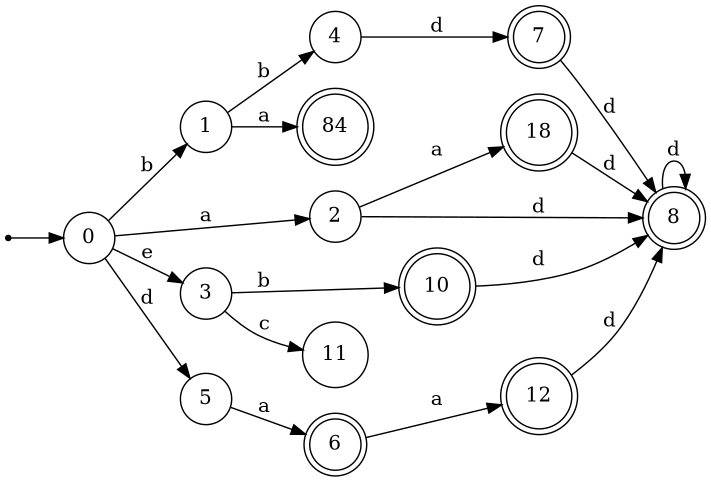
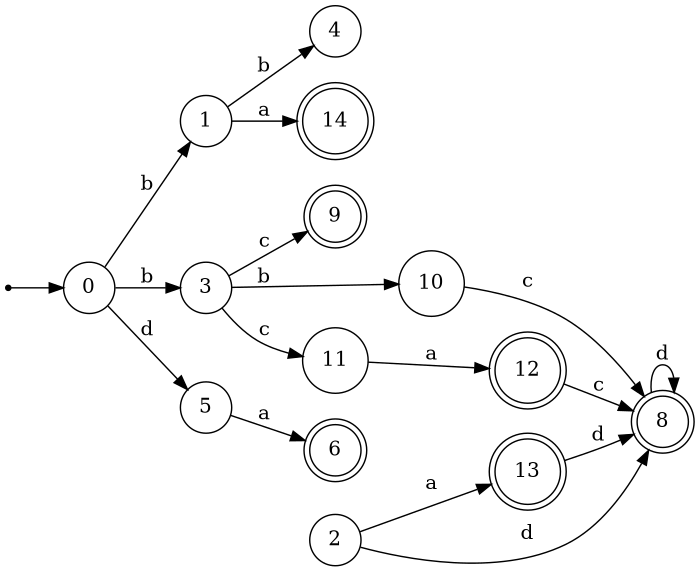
(539, 37) -> none
(335, 127) -> (335, 121)
(539, 133) -> (528, 472)
none -> (335, 217)
(205, 228) -> none
(148, 253) -> (148, 277)
(539, 260) -> (528, 281)
(437, 286) -> (432, 284)
(610, 321) -> (599, 385)
(427, 423) -> (421, 365)
